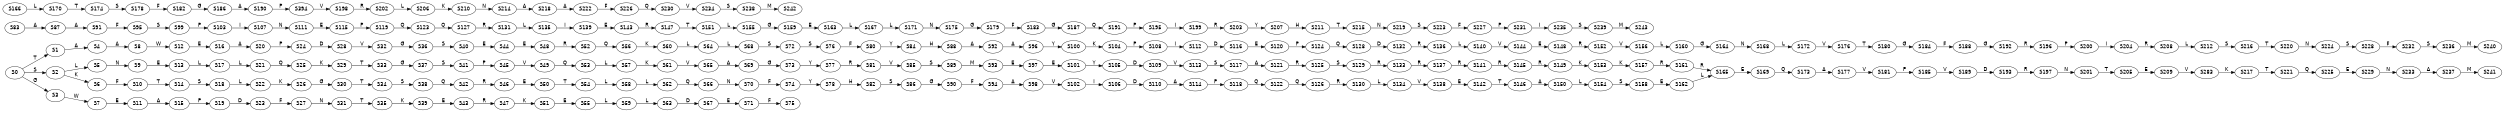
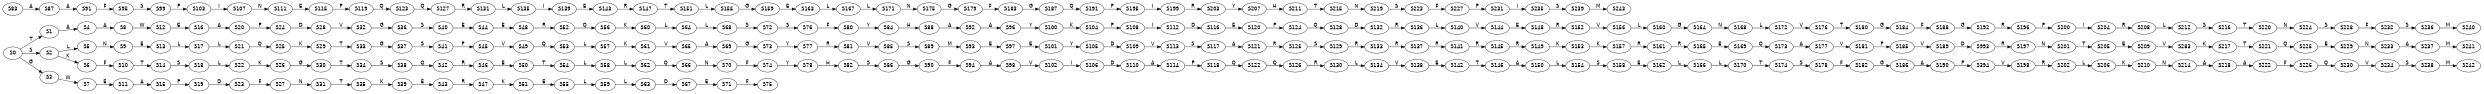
(2006, 72) -> (1983, 47)
(1700, 79) -> (1678, 66)
